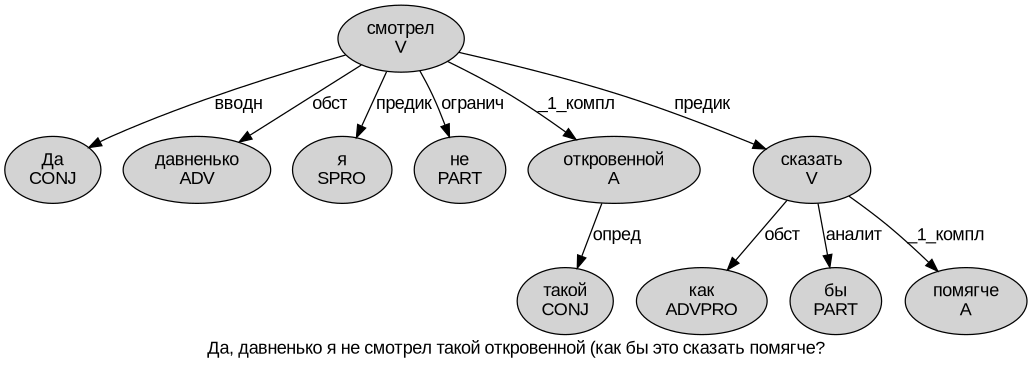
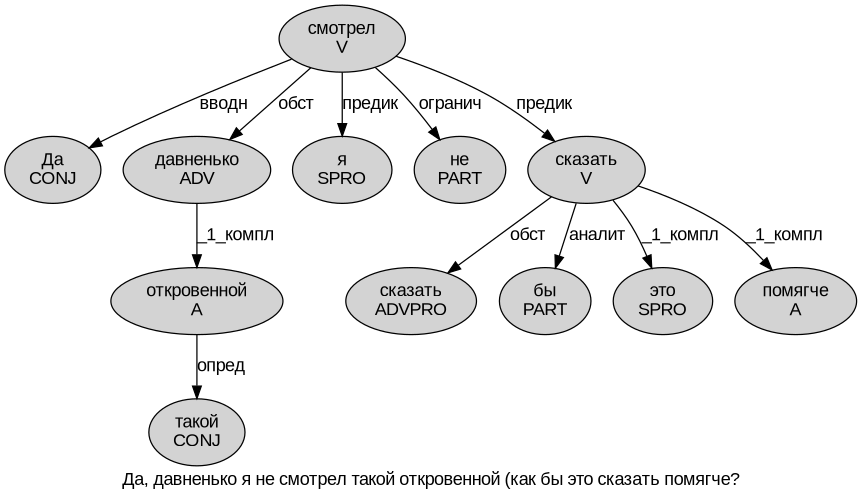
(508, 94) -> (197, 229)
none -> (663, 301)
(702, 301) -> (411, 301)
